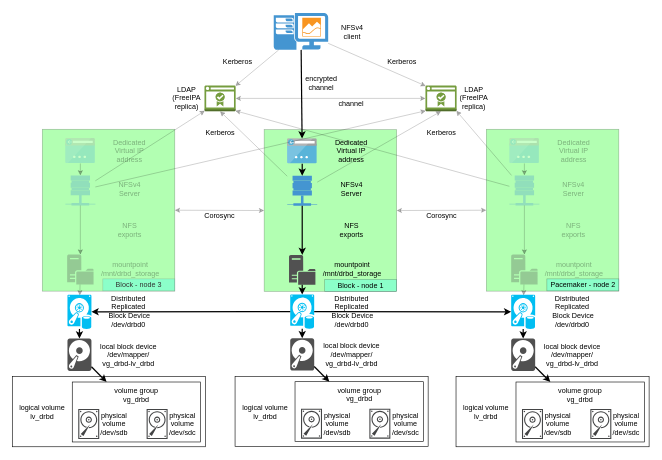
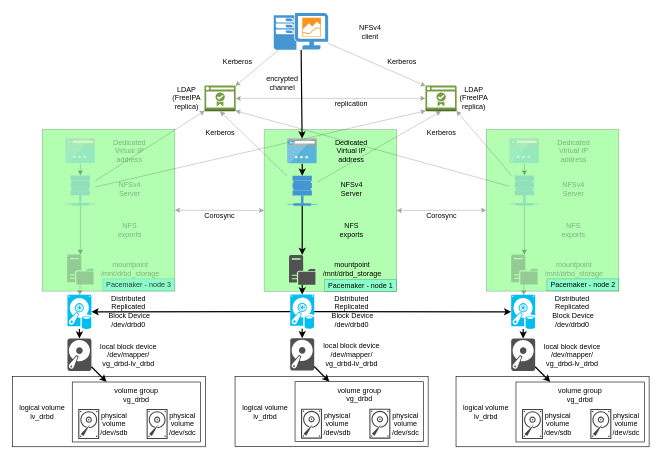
(352, 31) -> (370, 31)
(322, 83) -> (283, 83)
(352, 104) -> (352, 104)
(139, 285) -> (139, 285)
(361, 285) -> (361, 285)
